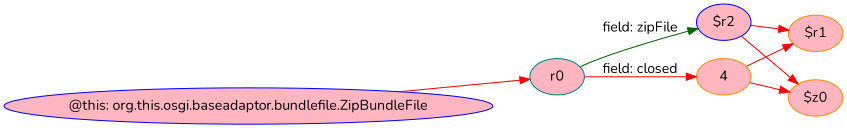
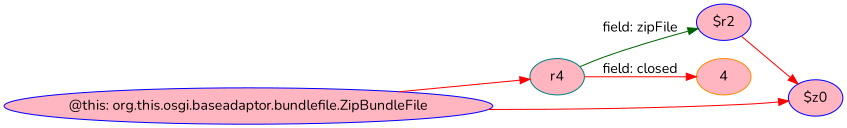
(816, 33) -> none
(557, 77) -> (557, 77)
(765, 86) -> (633, 108)
(816, 98) -> (816, 98)
